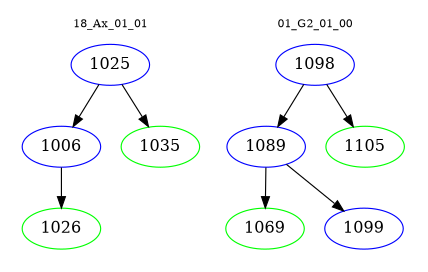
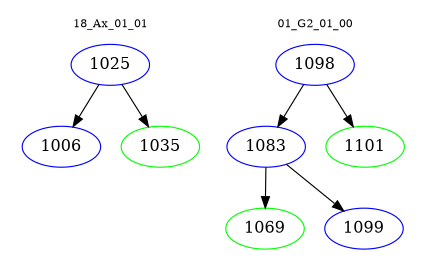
(266, 147) -> (266, 147)
(365, 147) -> (365, 147)
(61, 229) -> none
